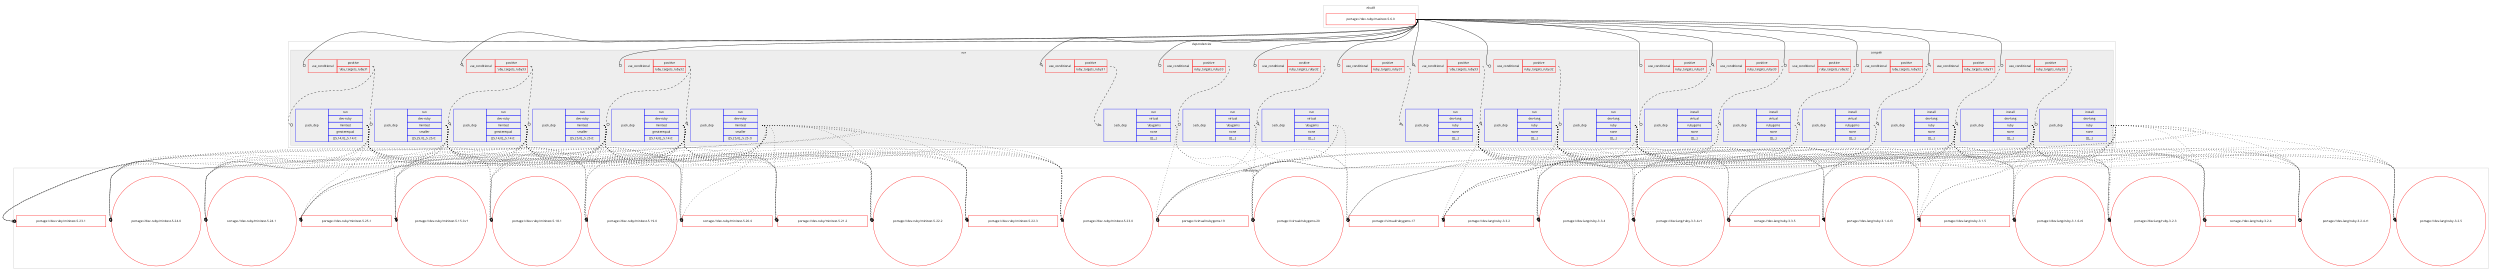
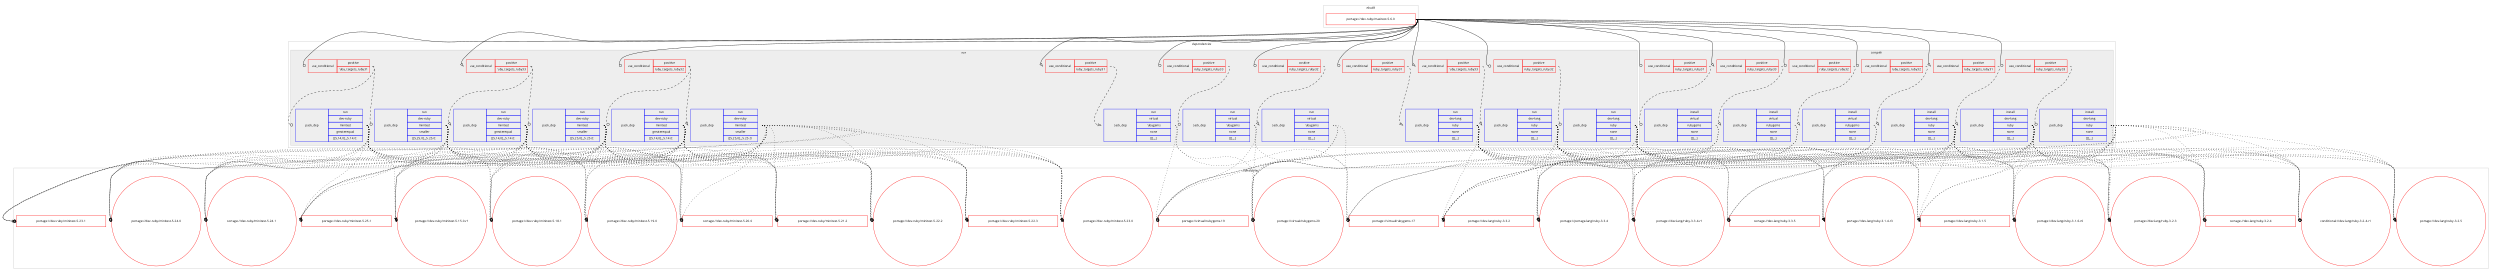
(1584, 221) -> (1584, 221)
(2346, 221) -> (2346, 221)
